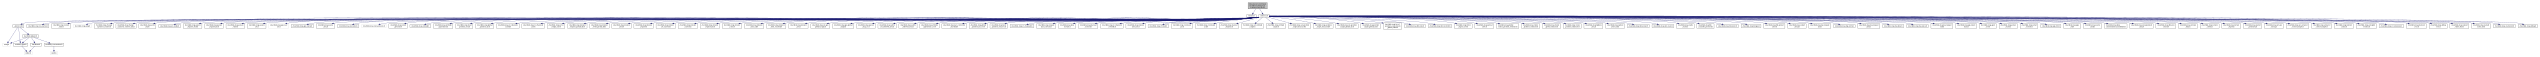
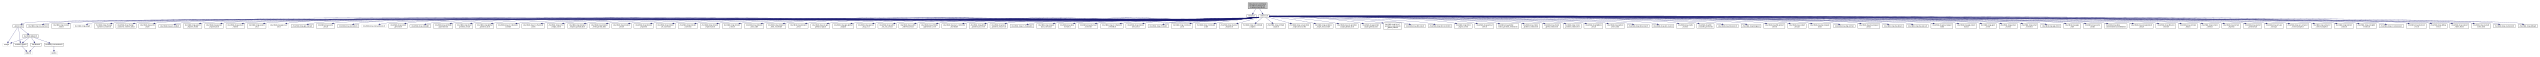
(887, 26) -> (887, 26)
